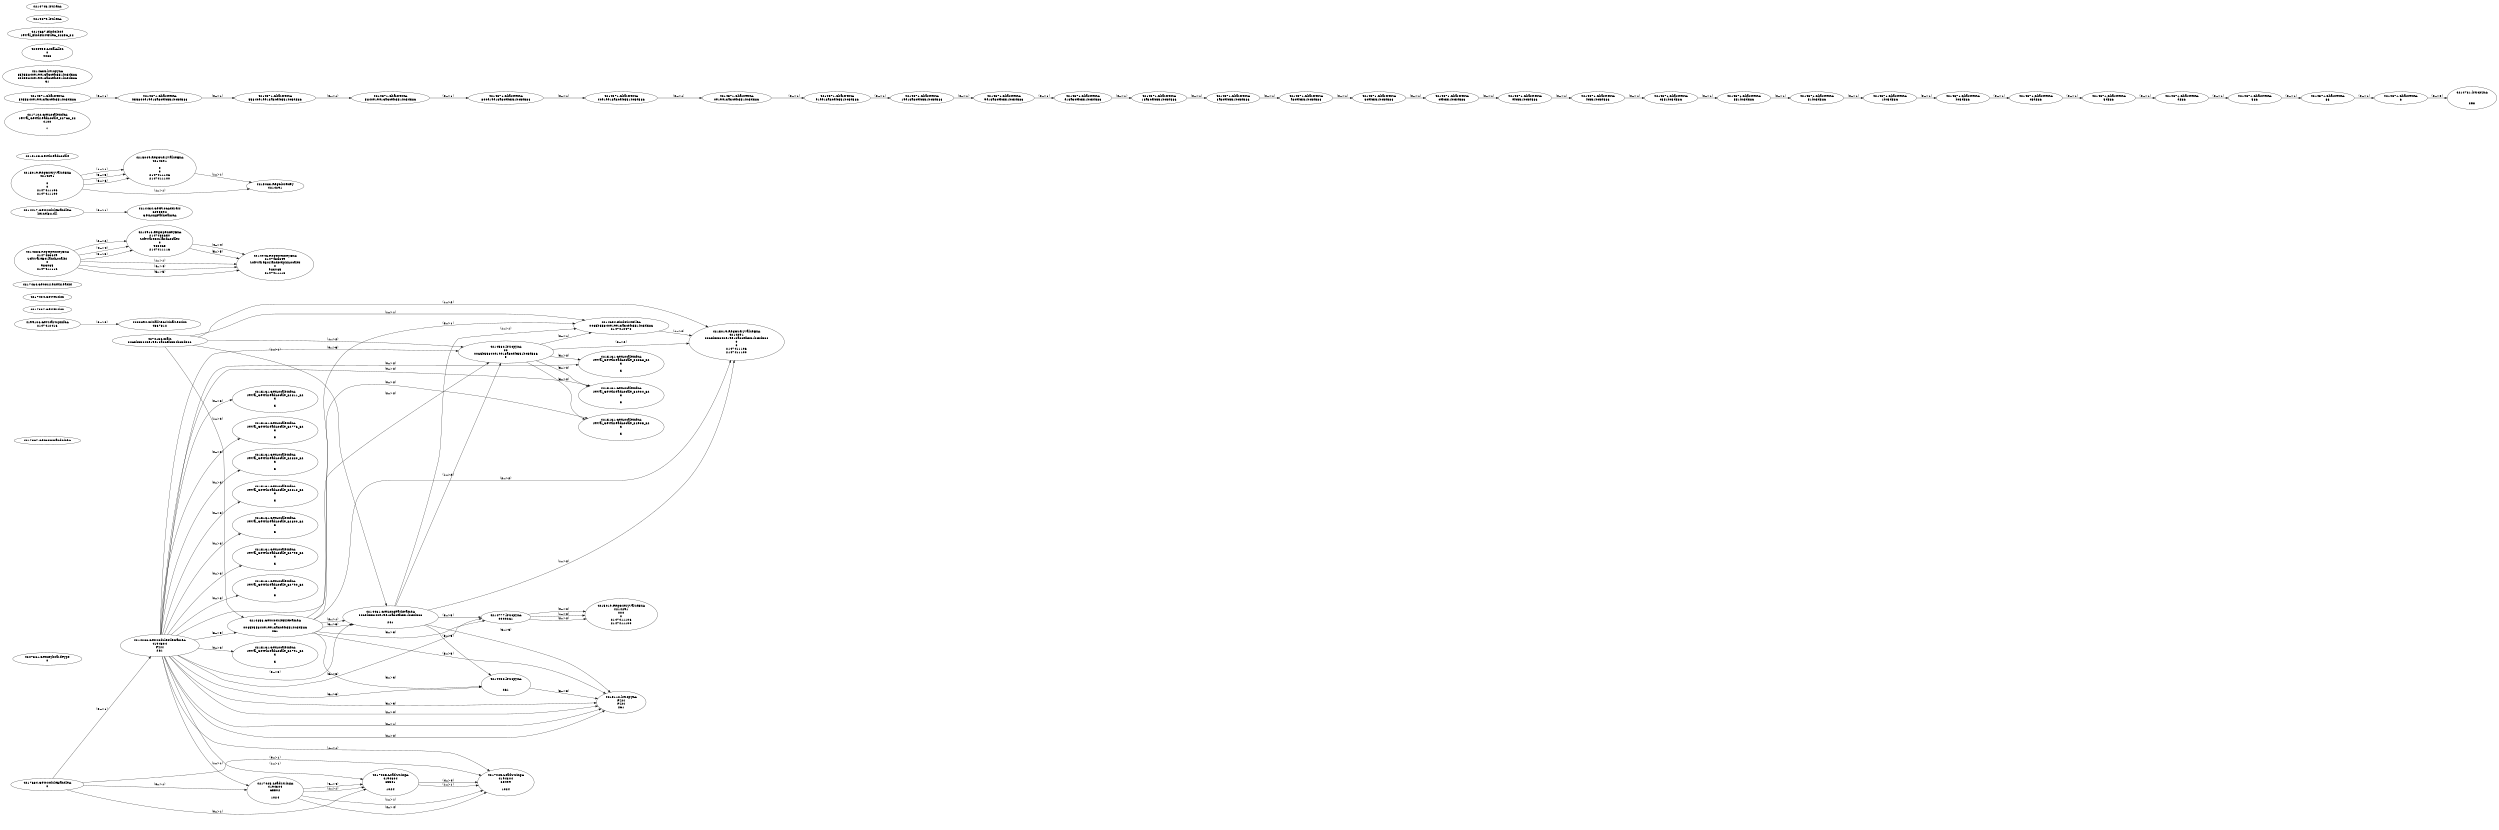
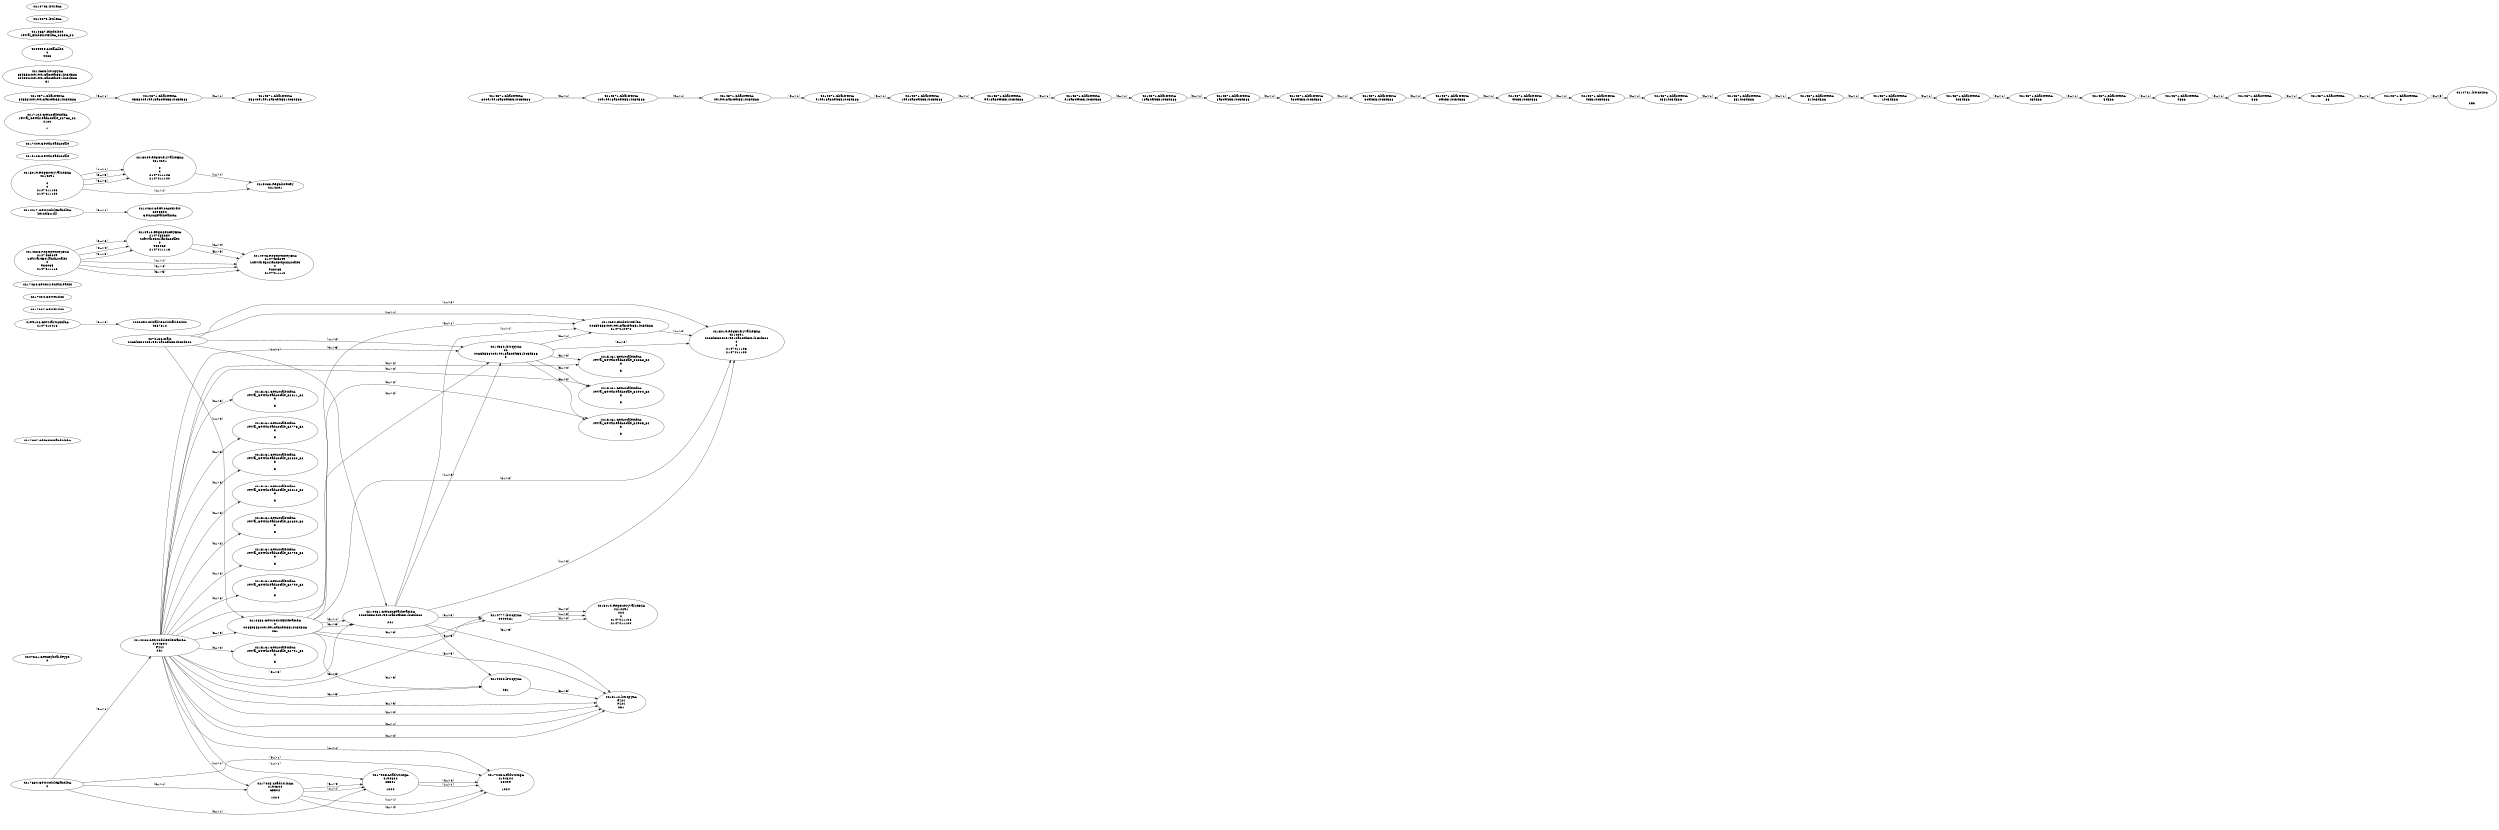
(391, 98) -> none
none -> (47, 144)
